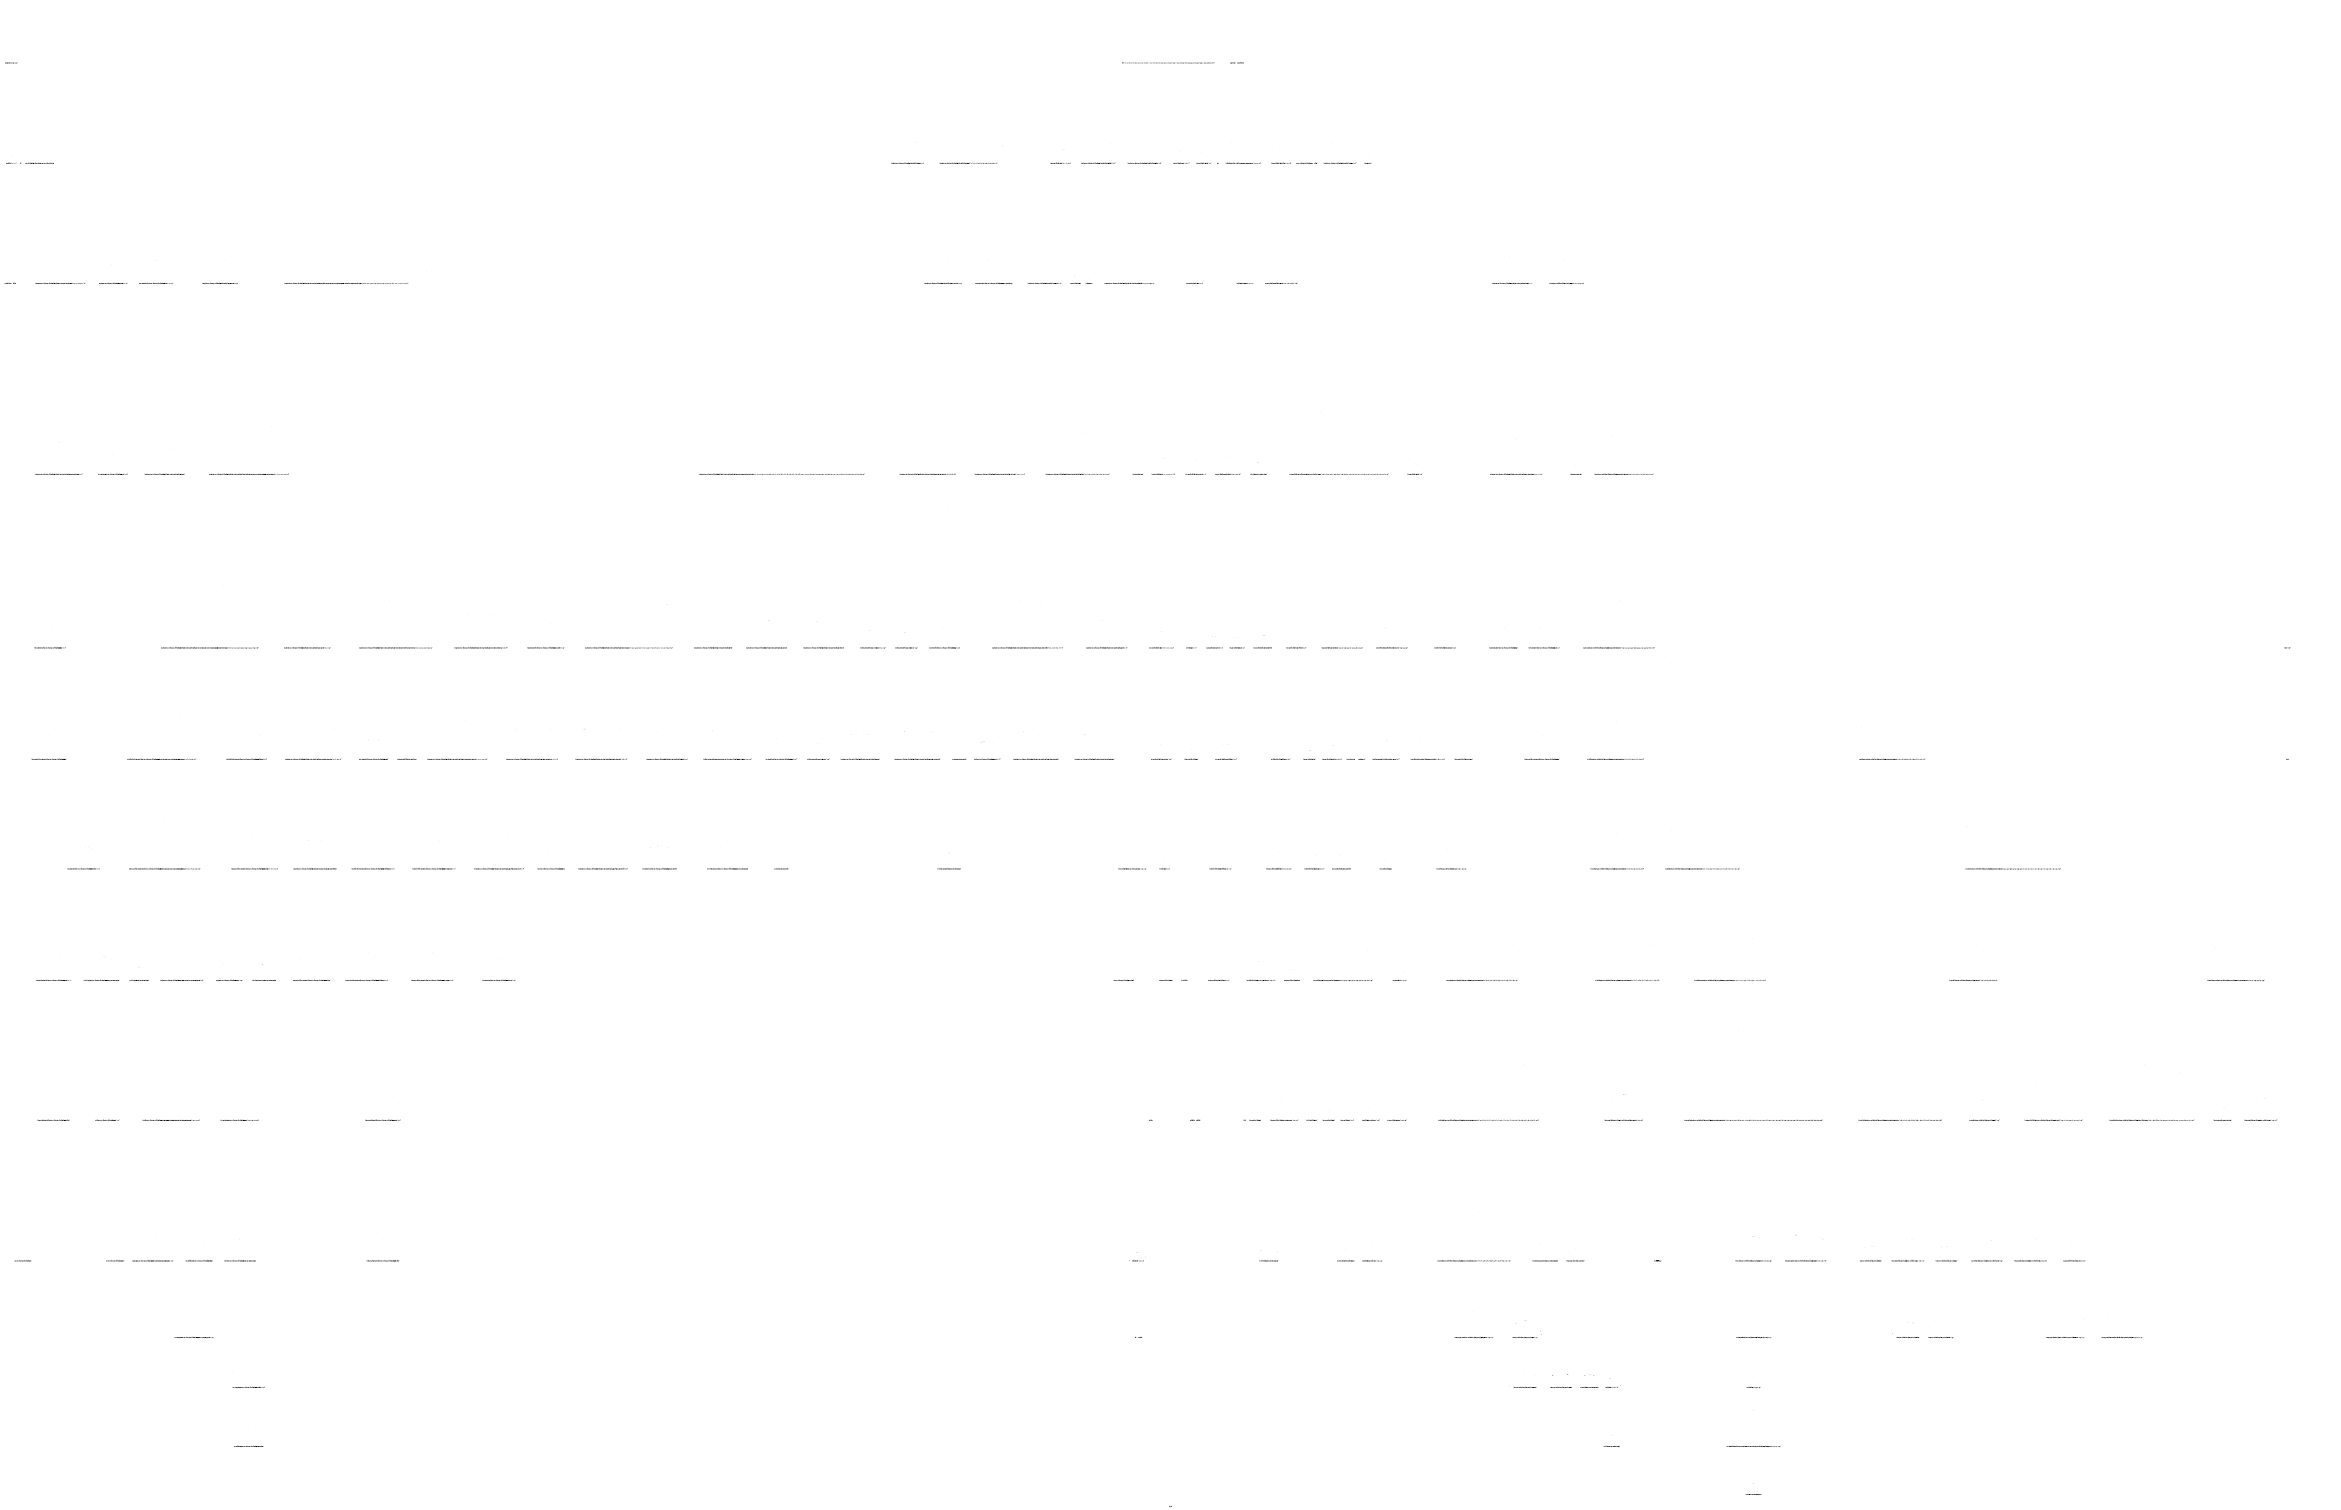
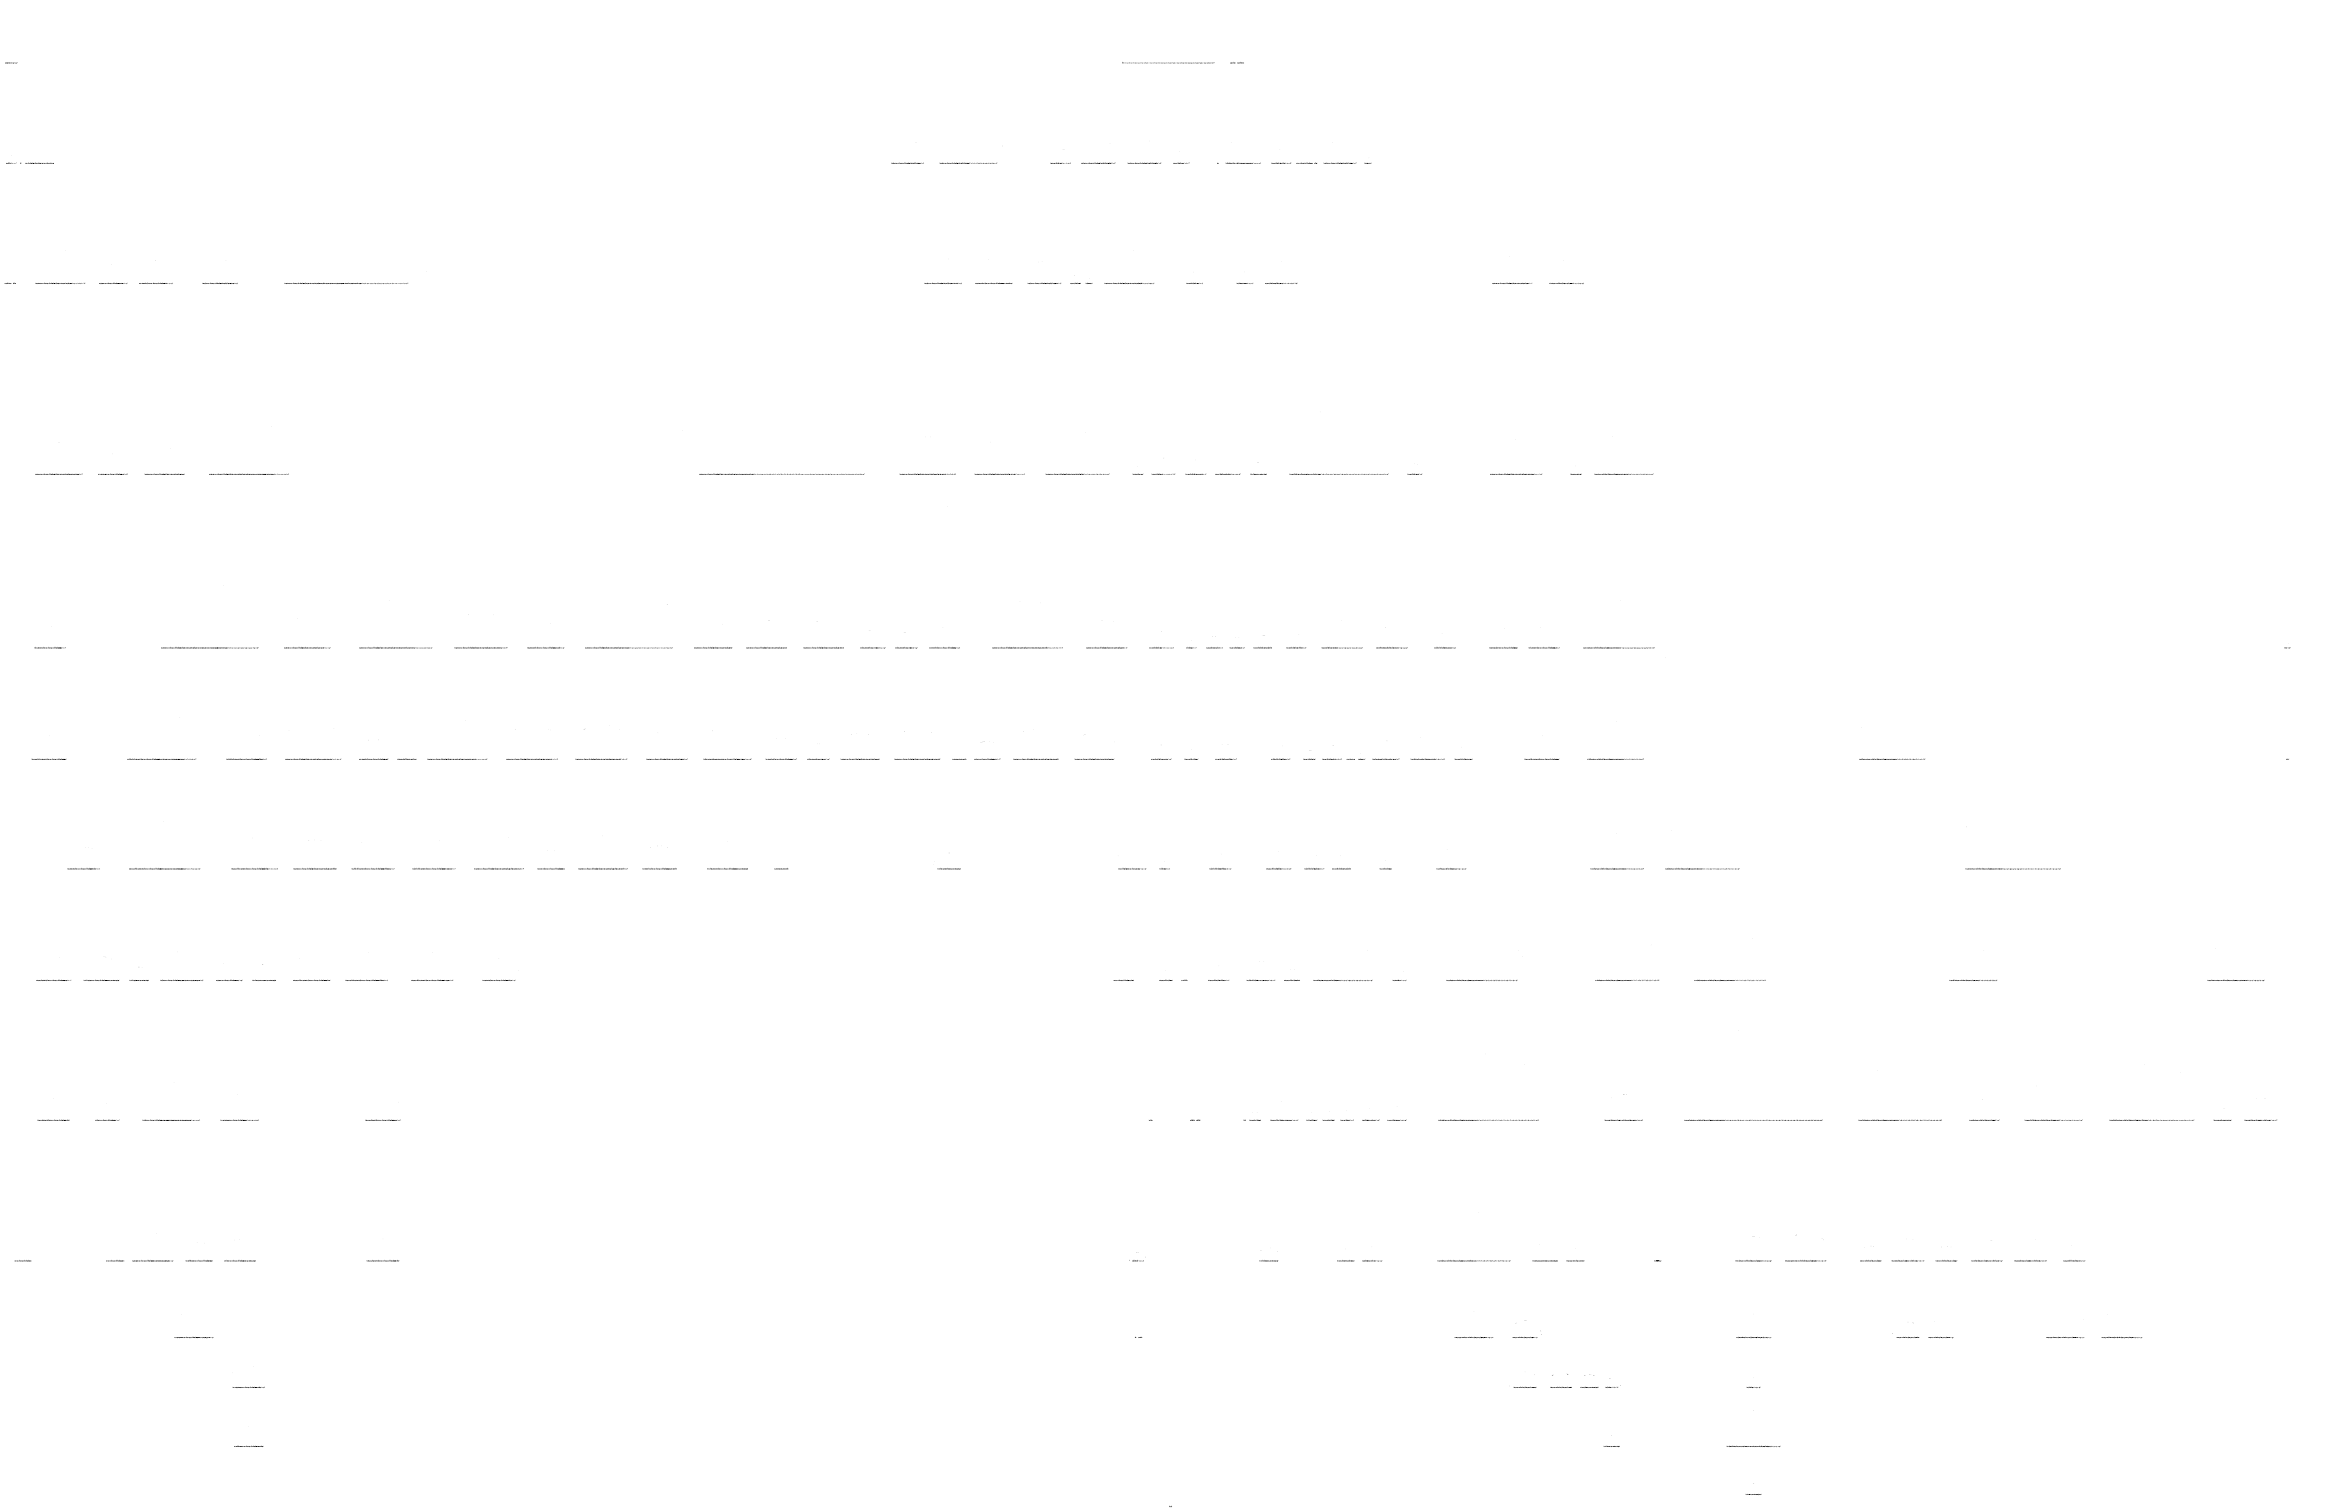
(1204, 163) -> none
